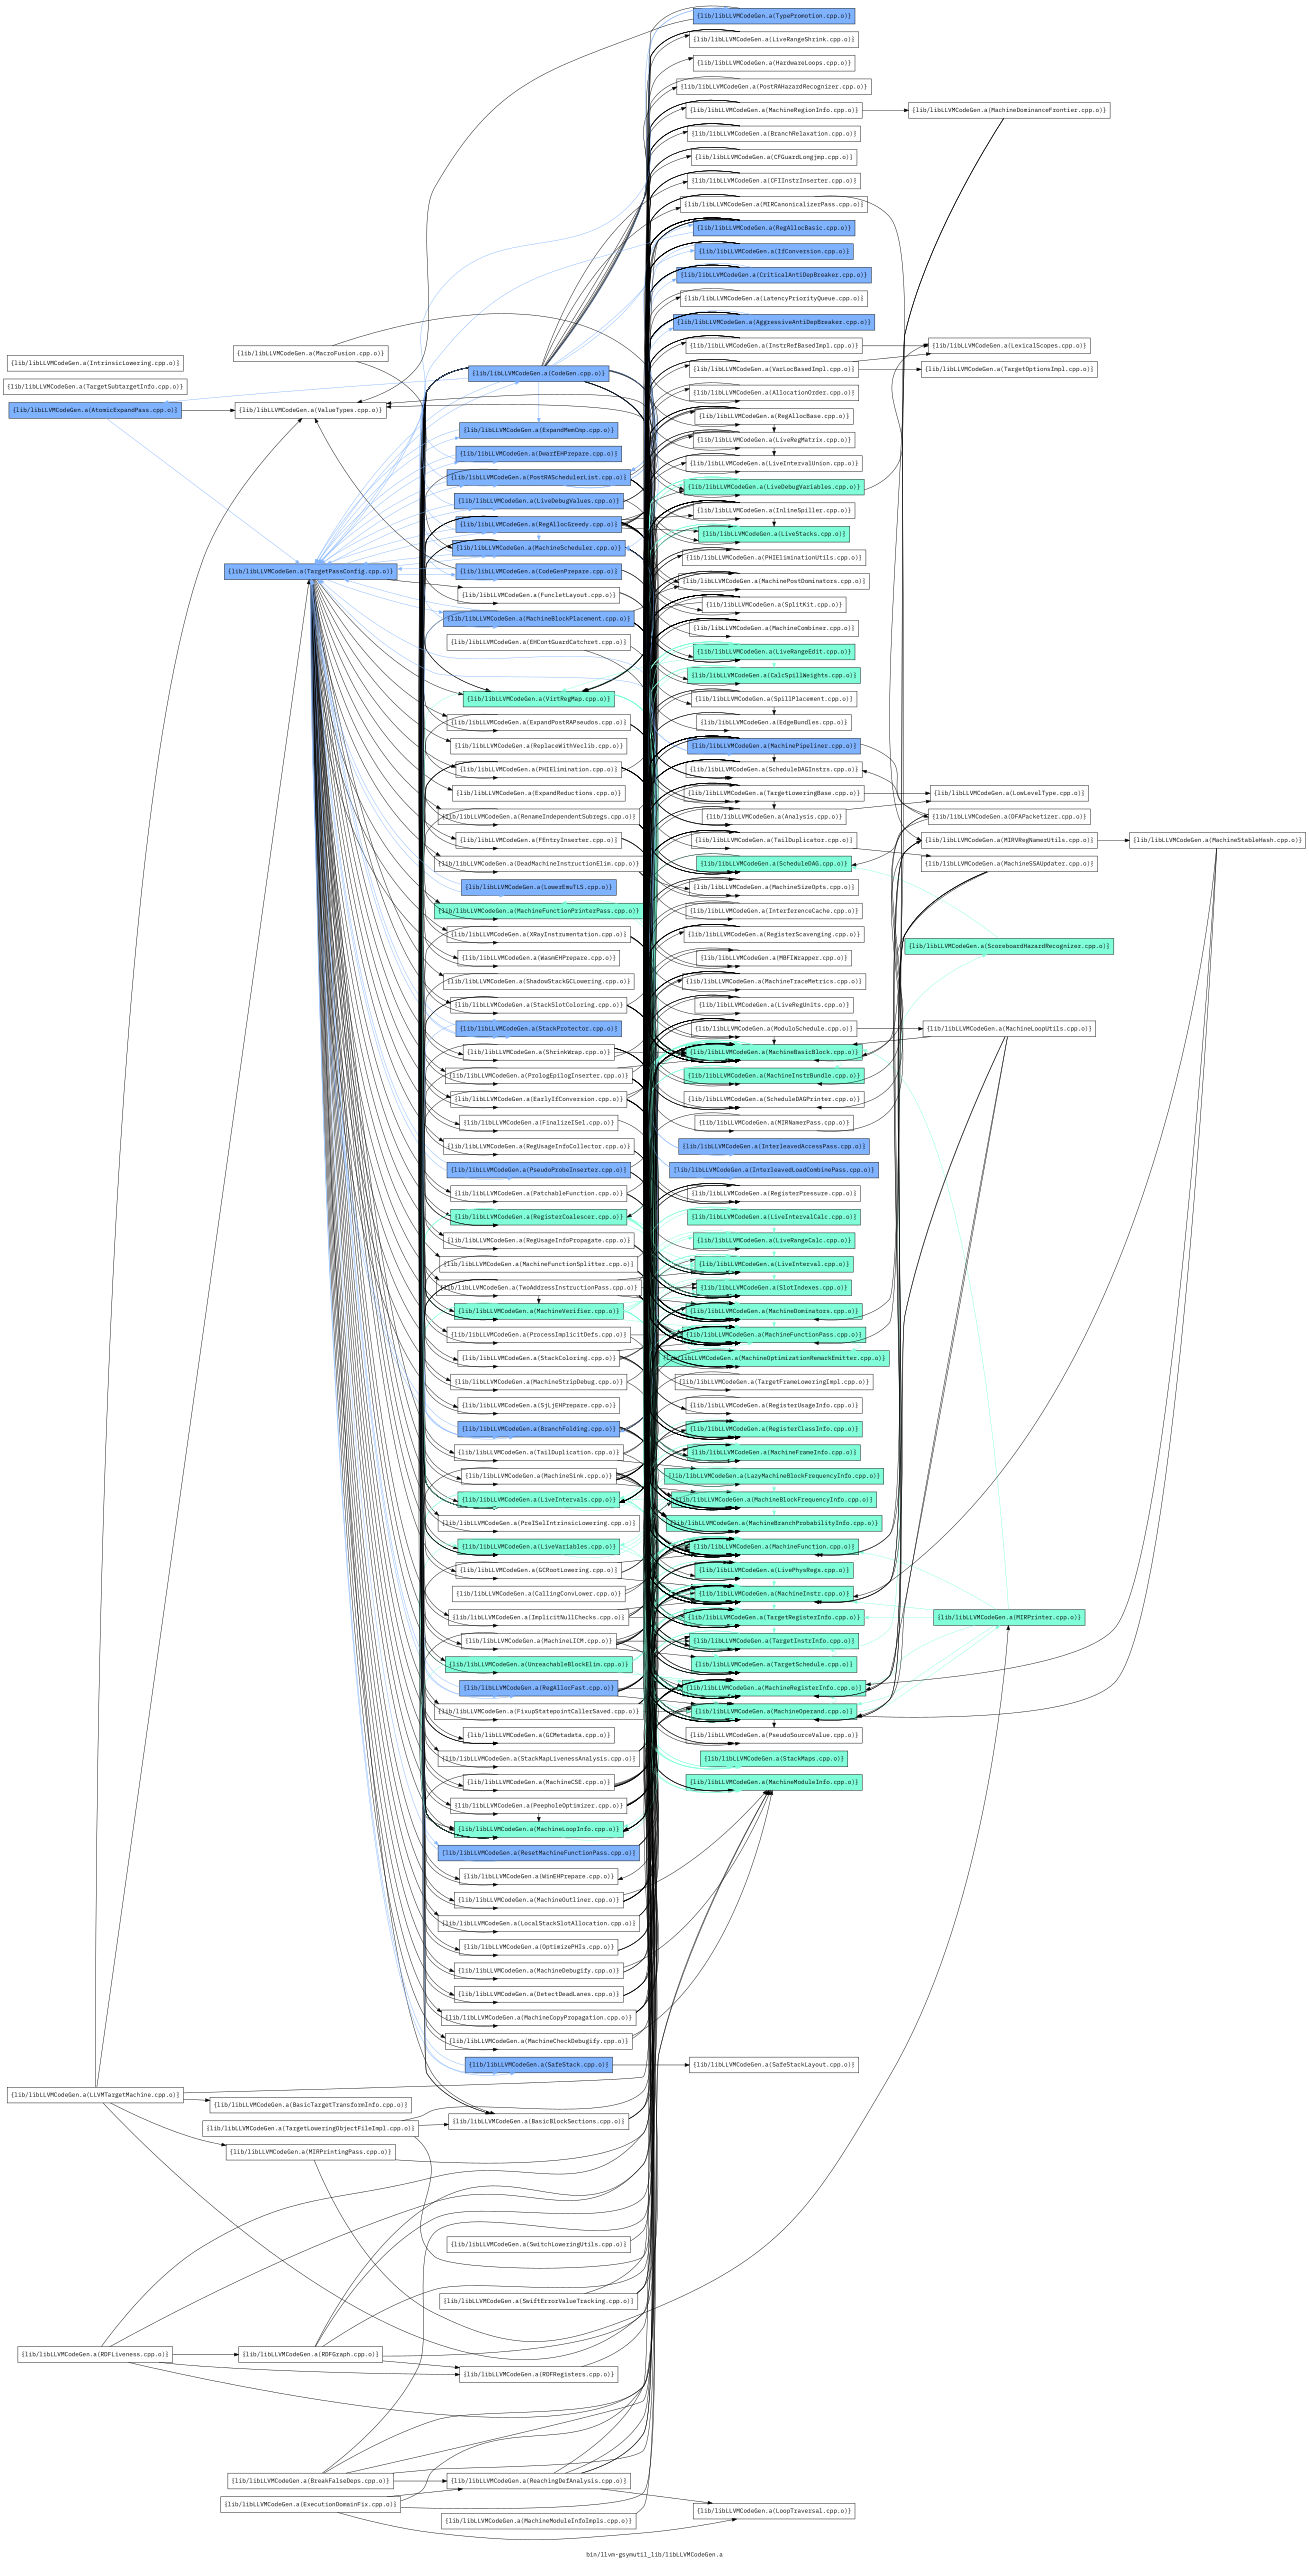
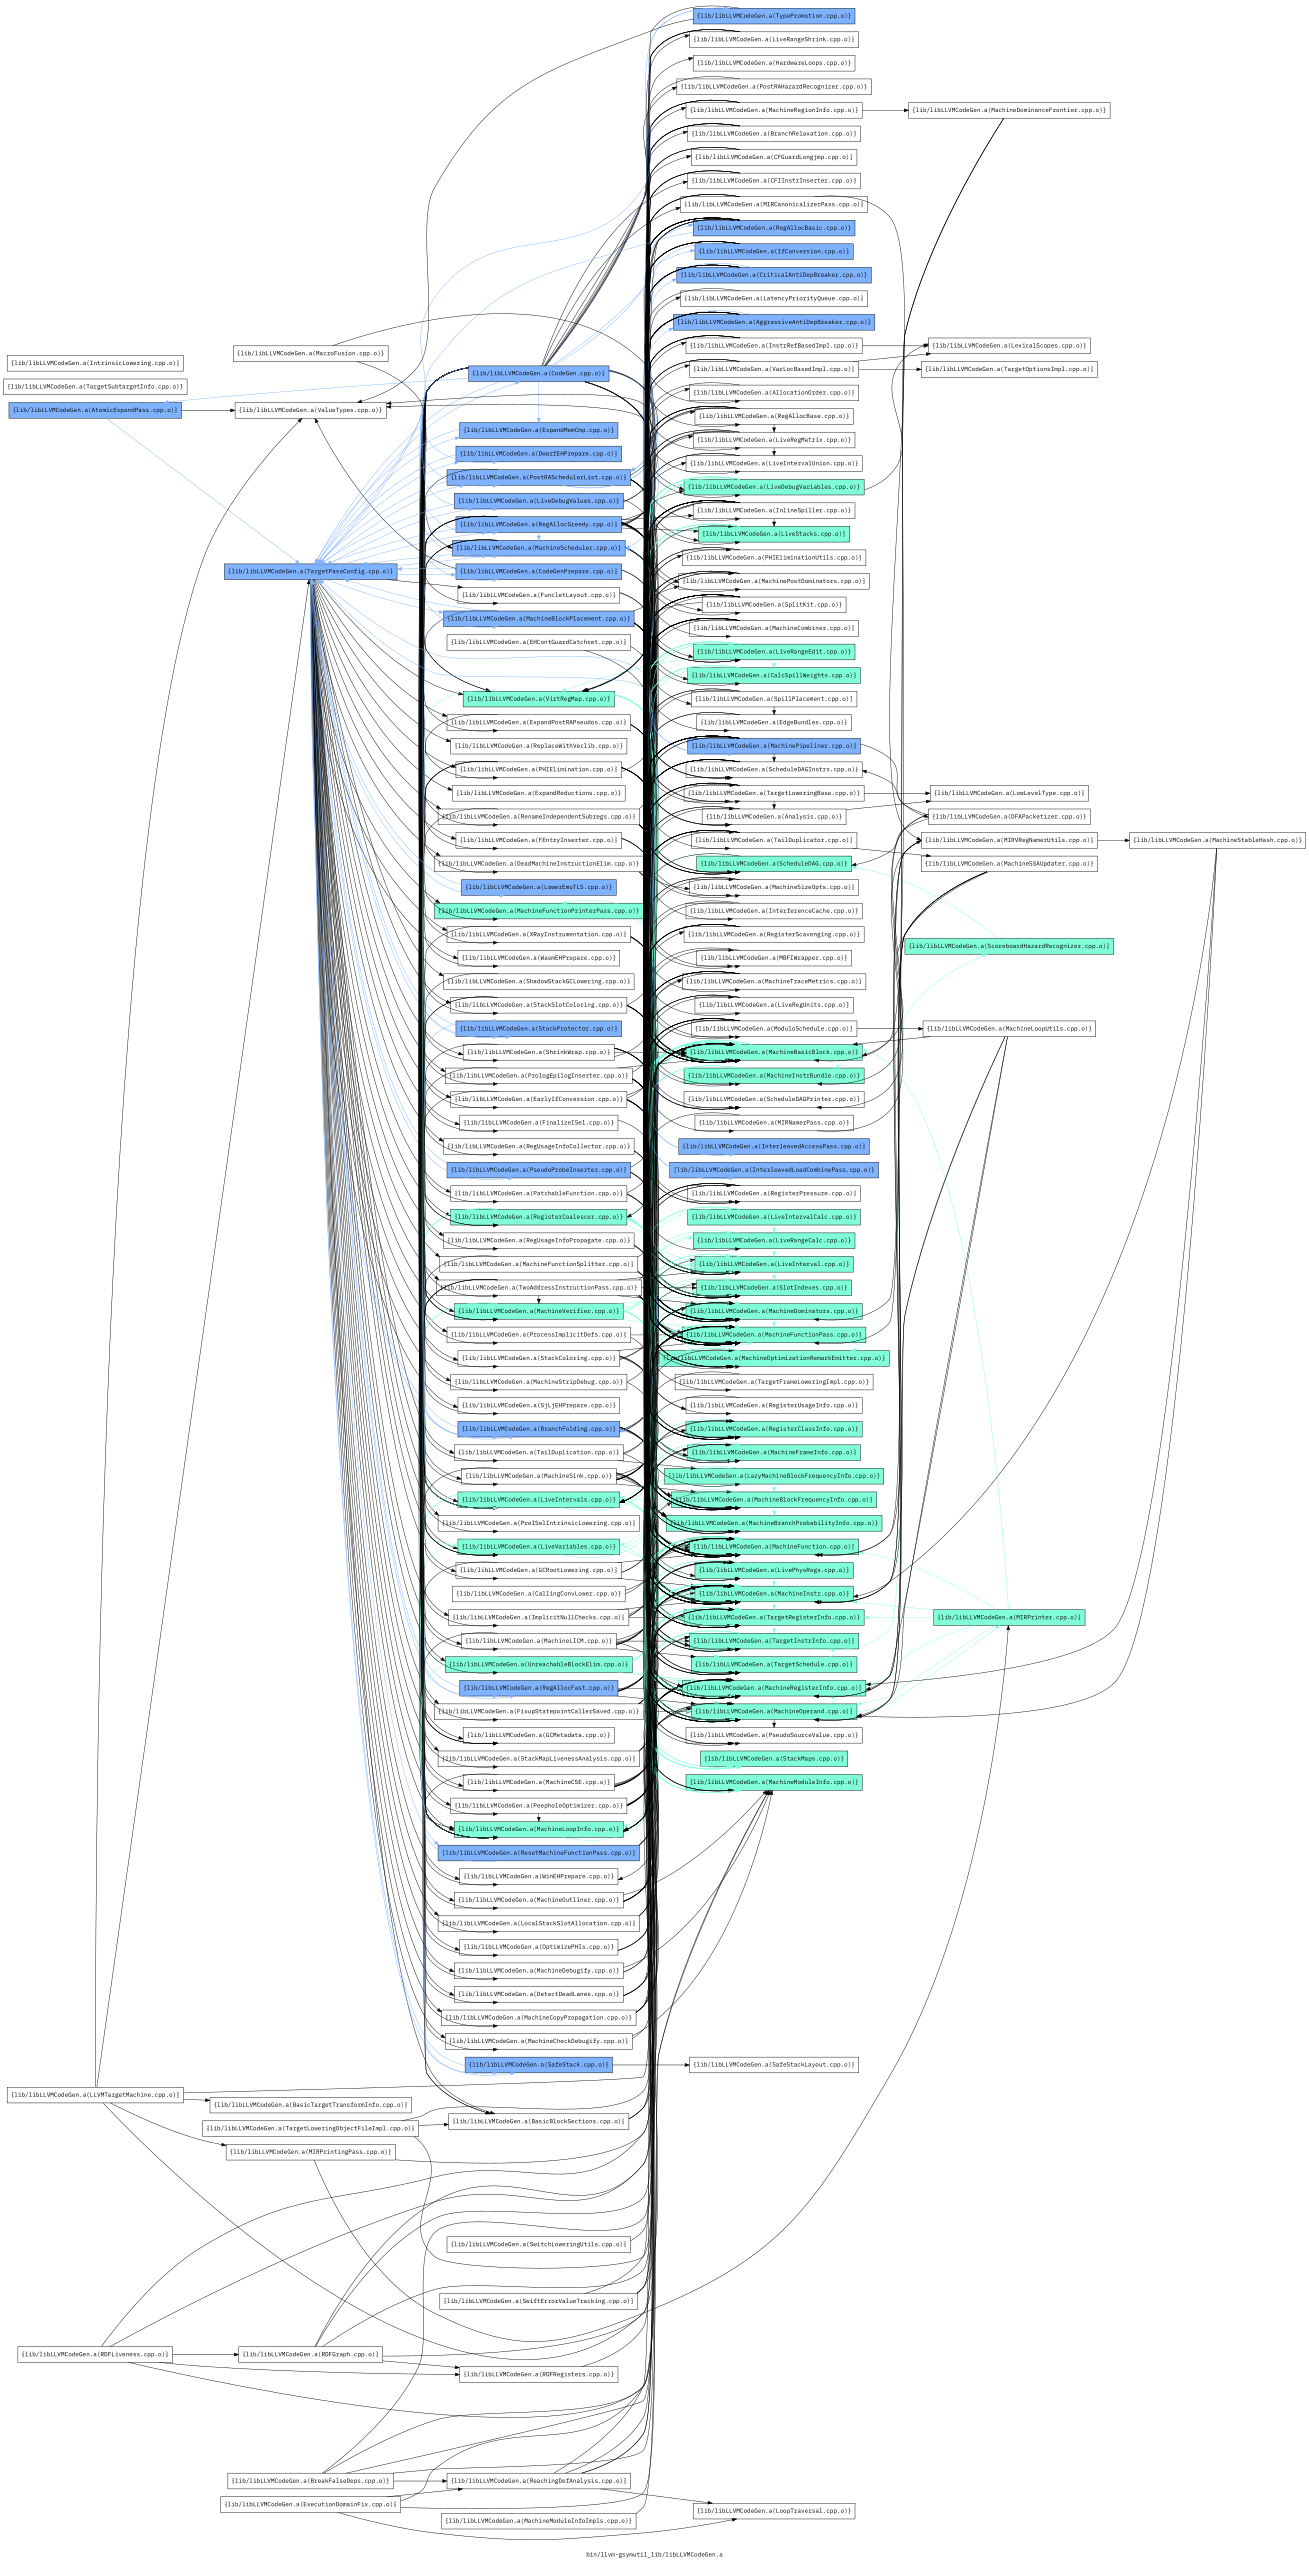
(774, 1038) -> none
